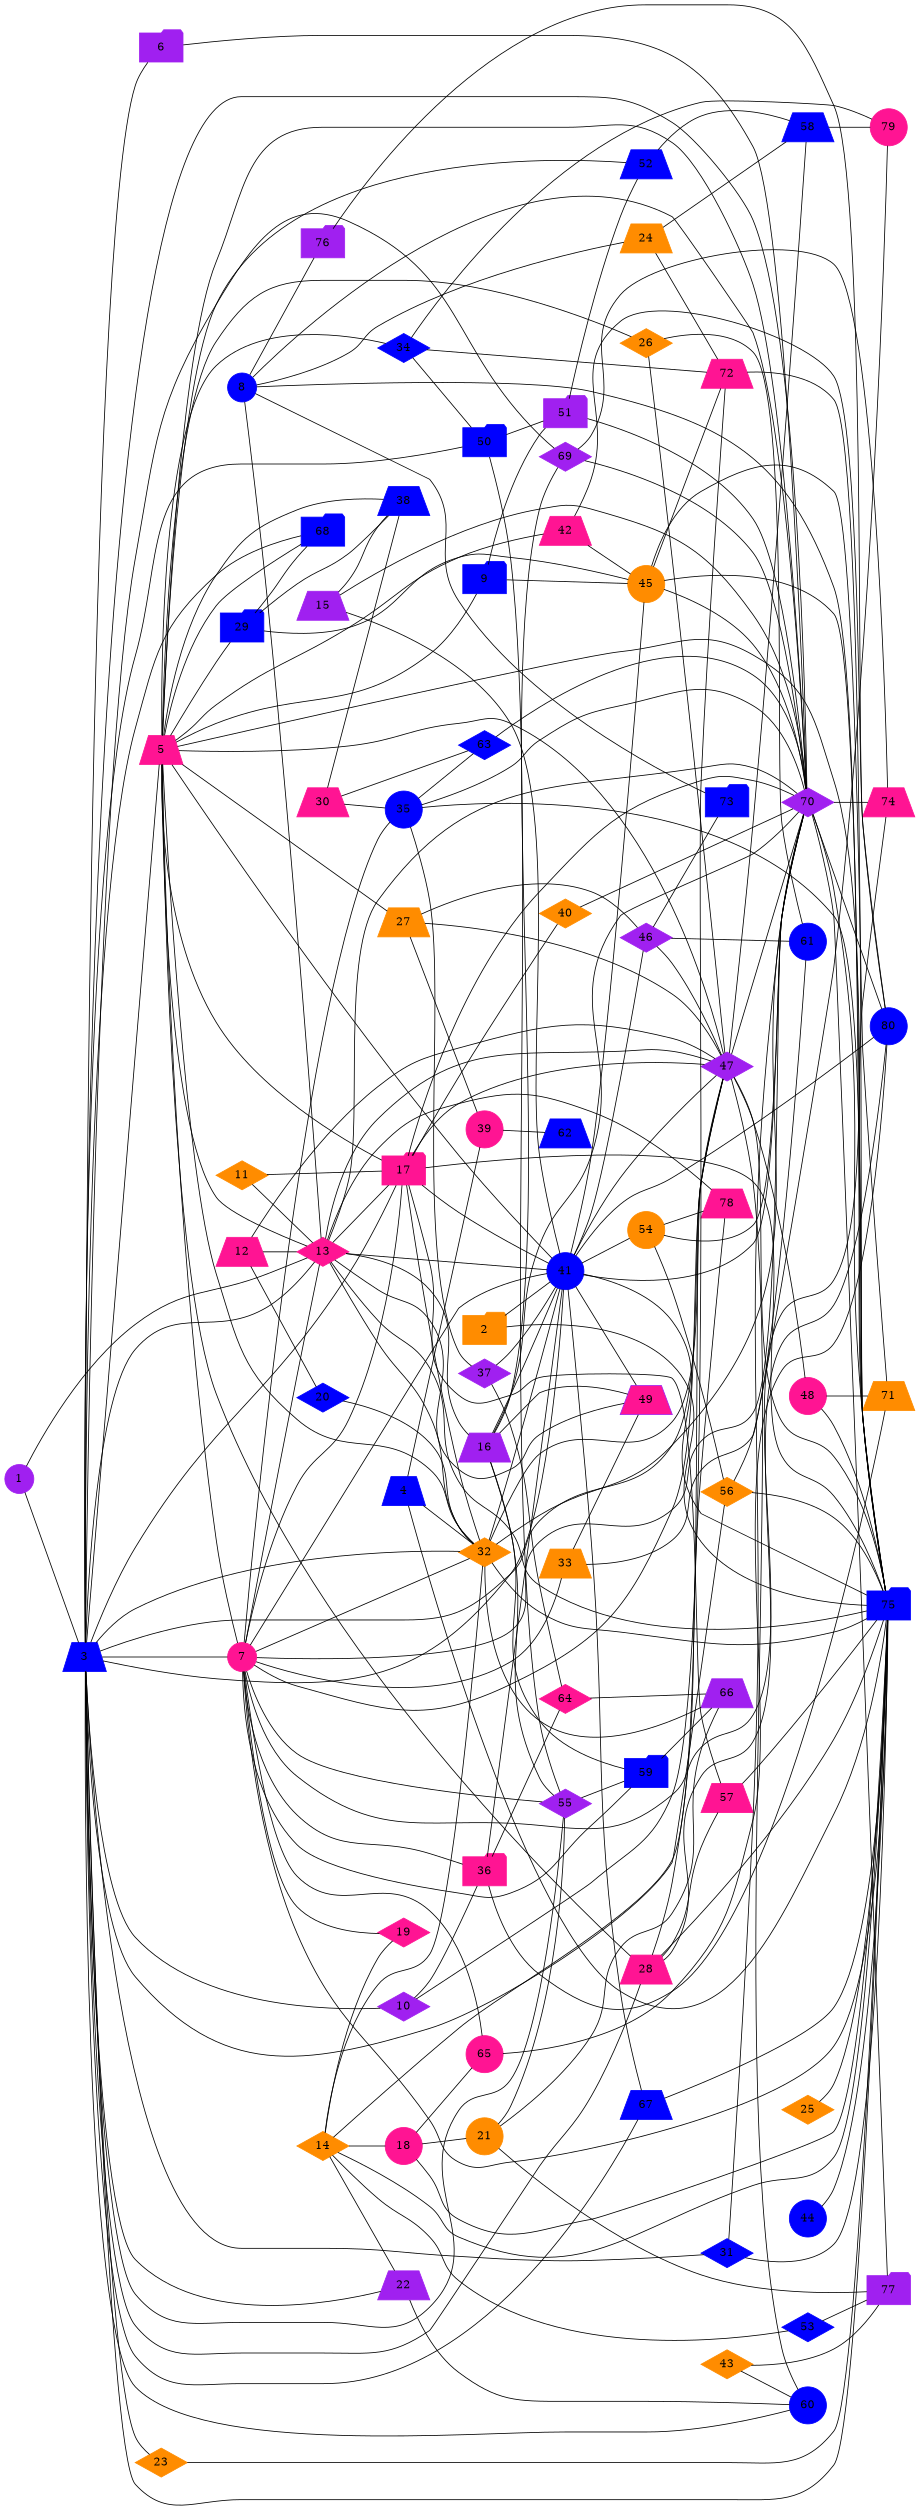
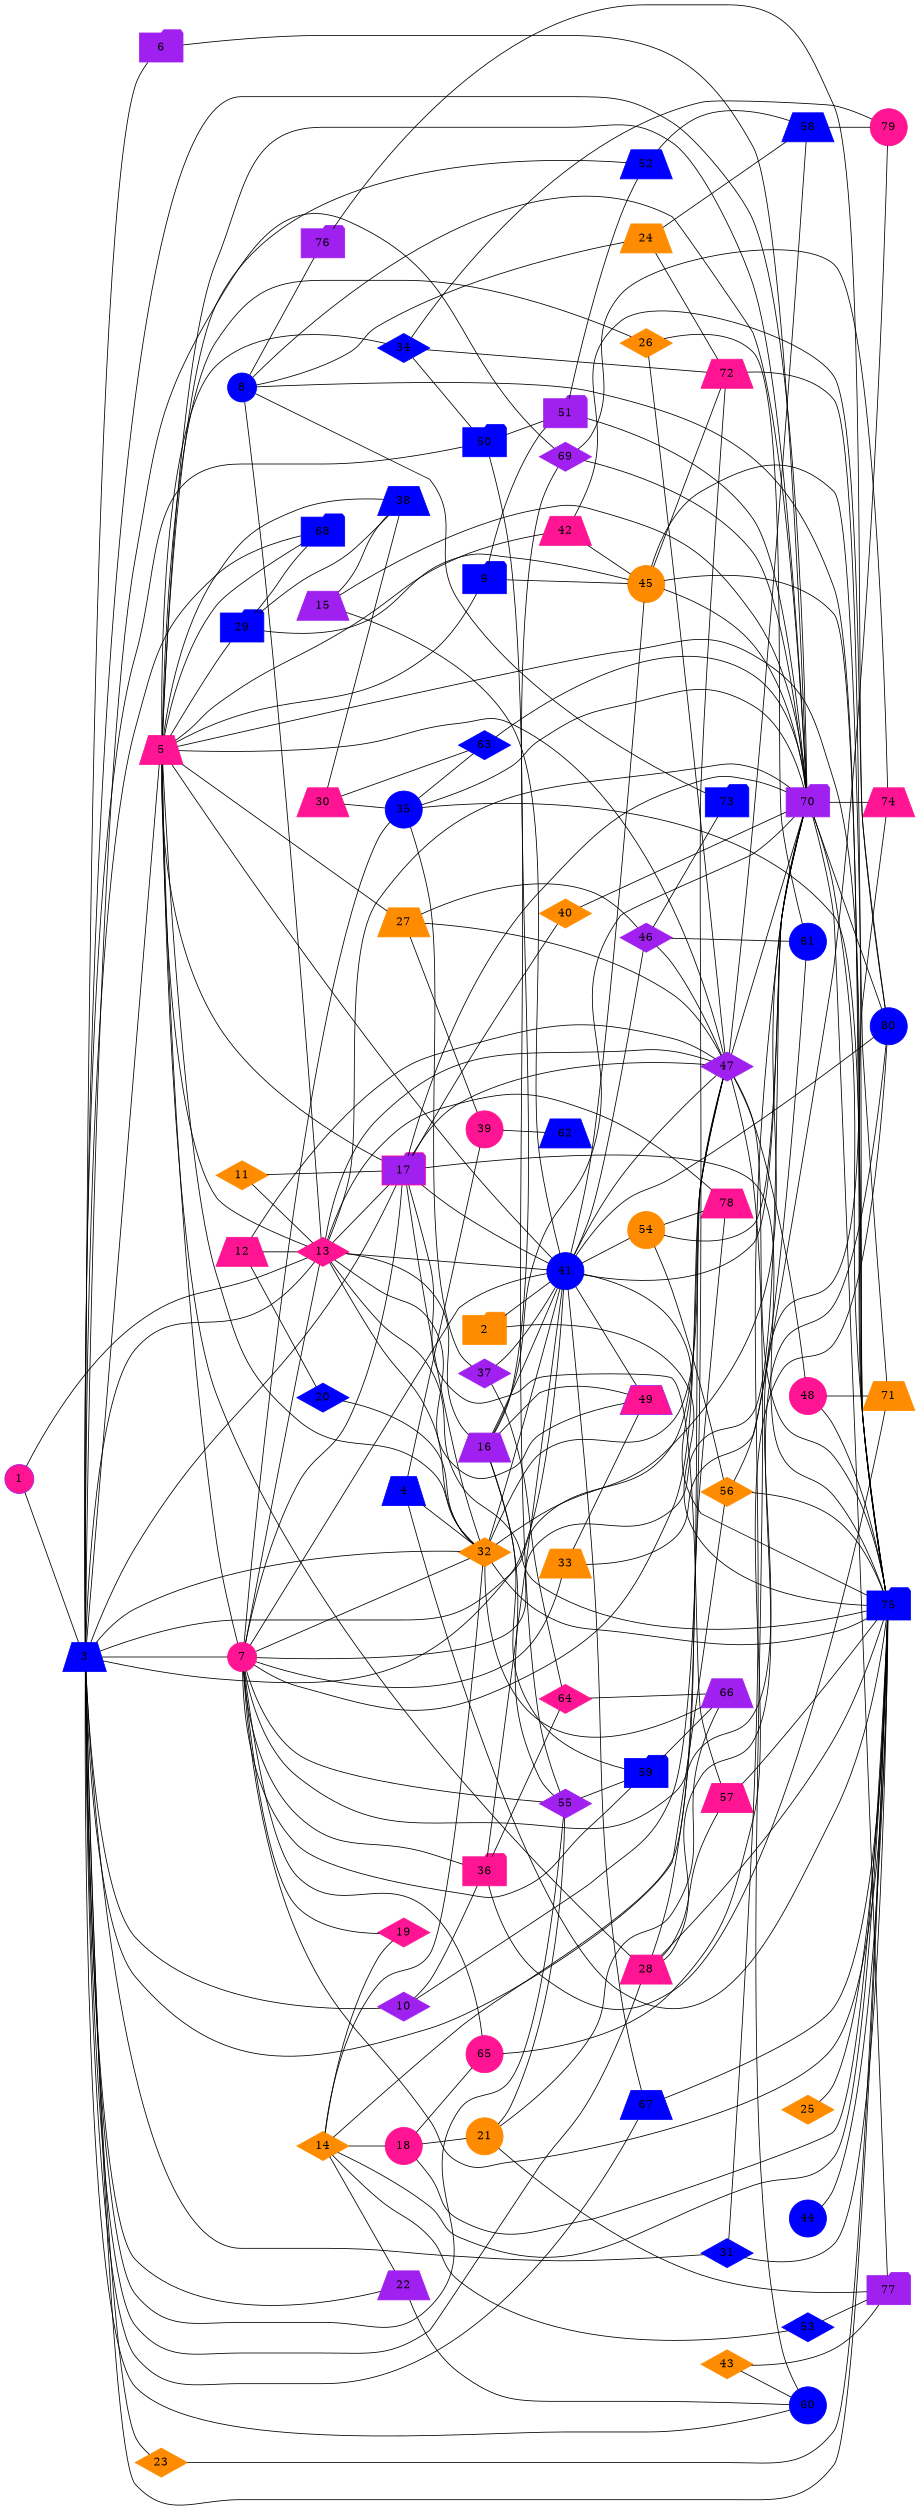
(808, 802) -> (808, 802)
(404, 1170) -> (404, 1170)
(19, 1479) -> (19, 1479)
